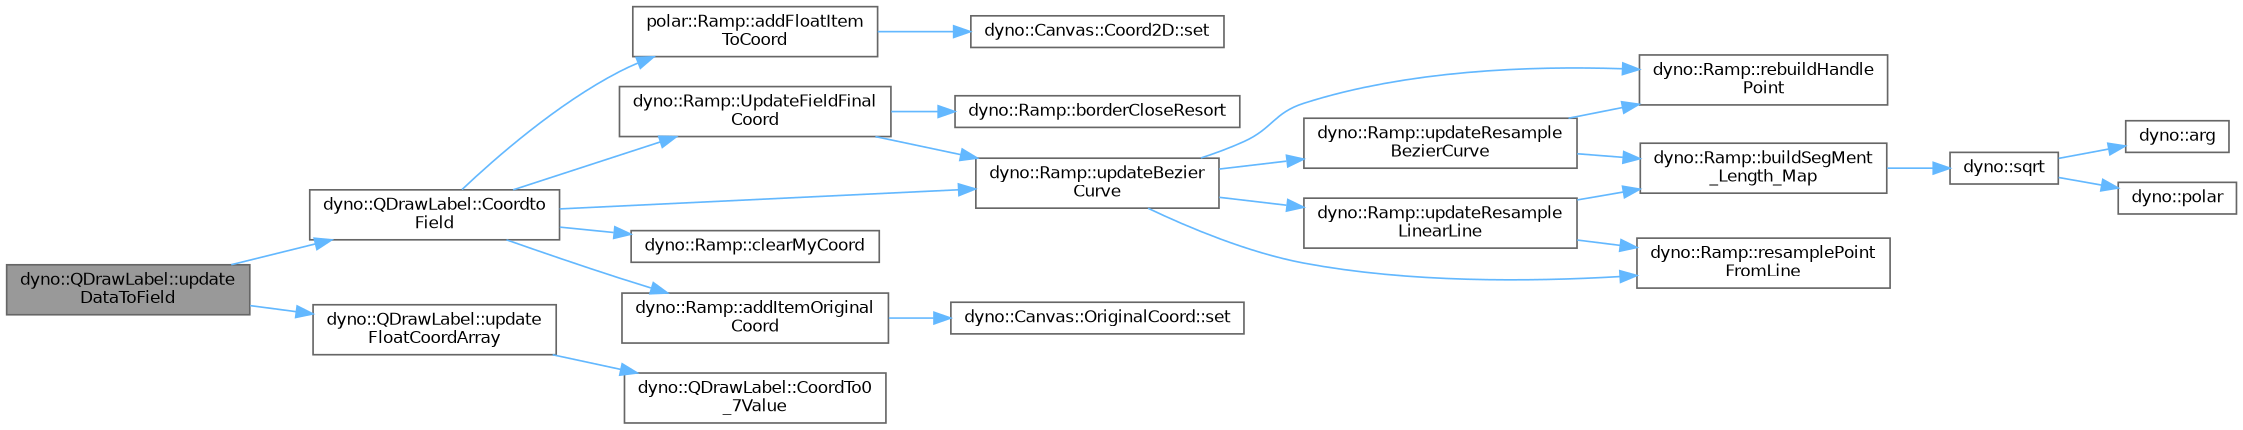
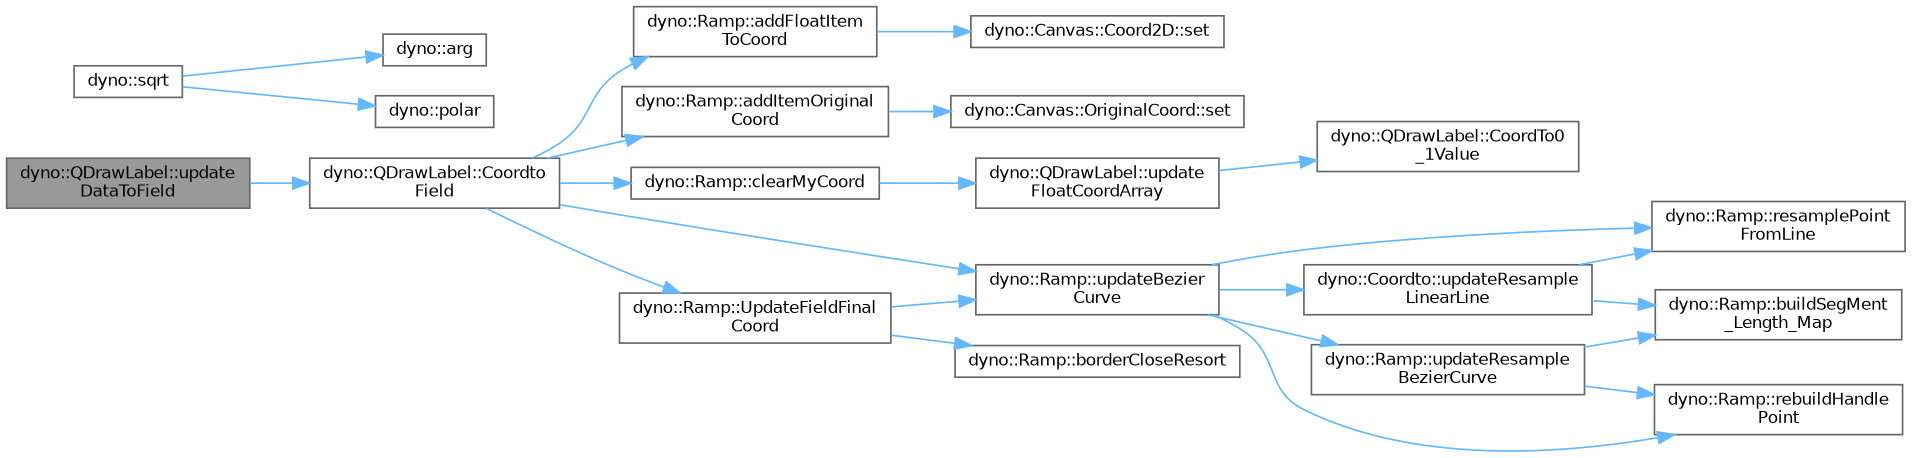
(755, 32) -> (755, 32)
(1910, 168) -> none
(1440, 223) -> (1448, 290)
(273, 309) -> (919, 183)
(755, 398) -> (1448, 147)
